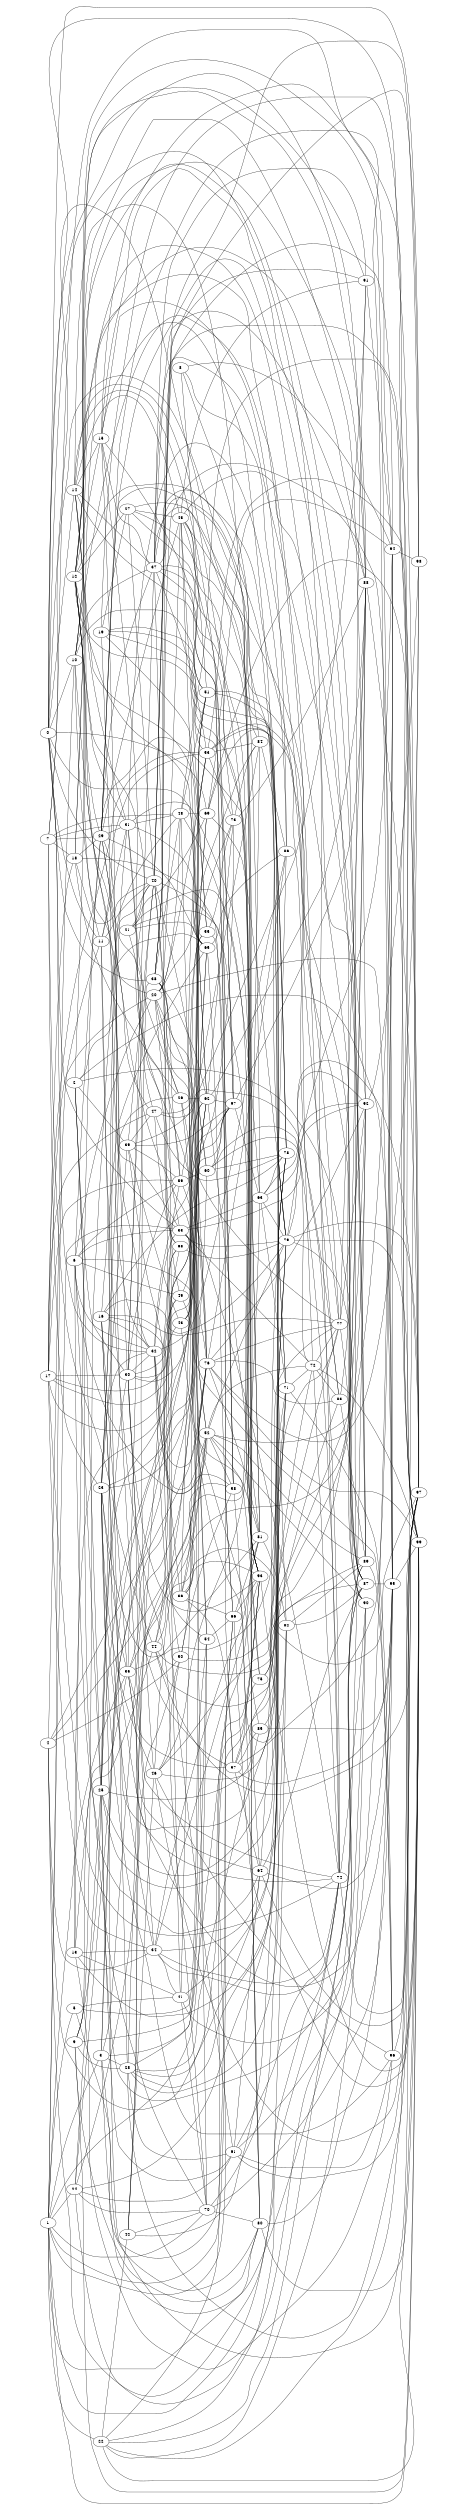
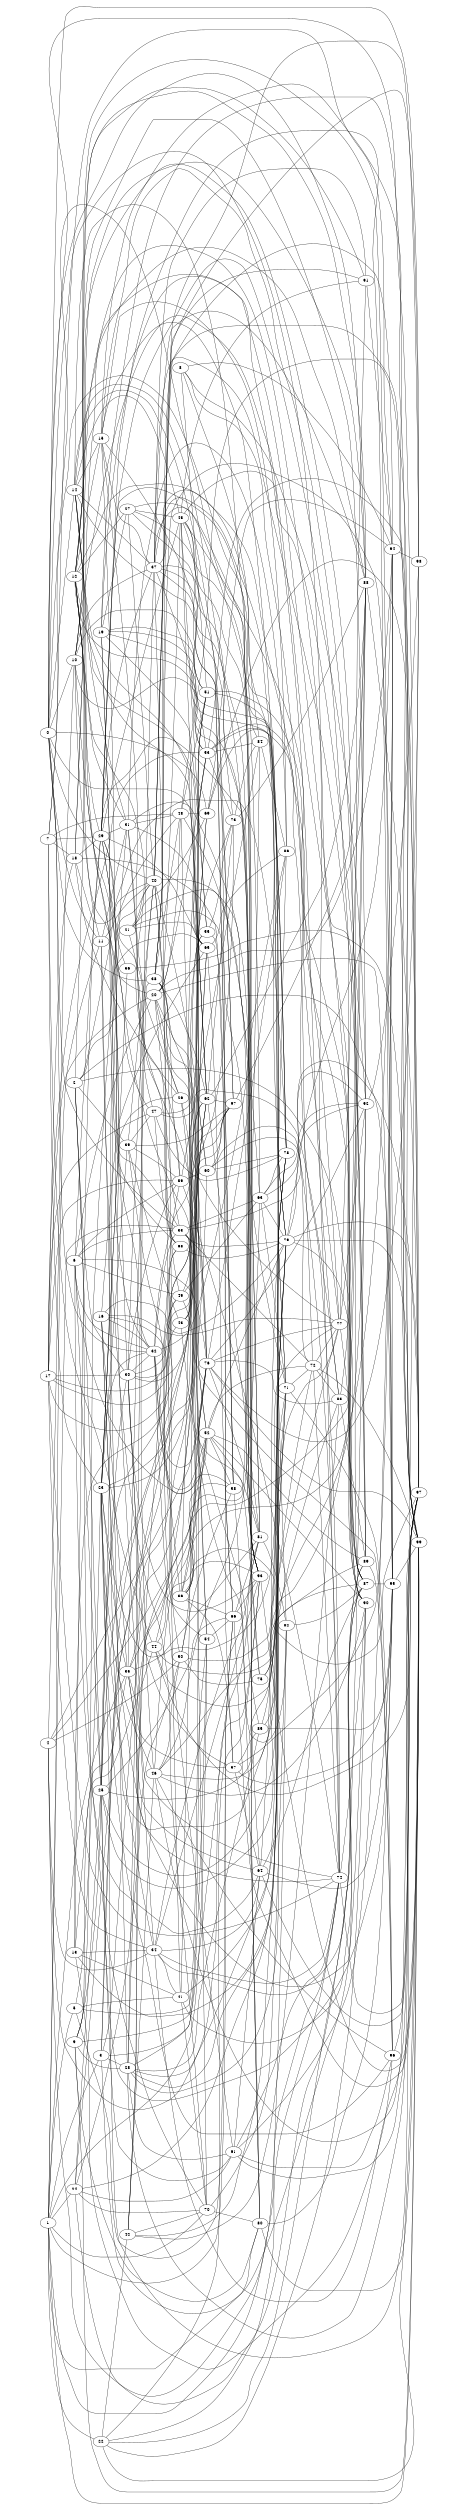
none -> (310, 731)
(316, 764) -> none
(118, 823) -> (147, 689)
(89, 829) -> none
(206, 869) -> (367, 792)
(142, 951) -> (139, 1392)
none -> (128, 969)
(227, 970) -> (256, 1232)
(264, 1032) -> (277, 1485)
(194, 1099) -> (186, 762)
(242, 1132) -> (217, 1251)
(183, 1214) -> (215, 800)
(357, 1288) -> (337, 713)
(411, 1394) -> (405, 1876)
(167, 1447) -> (110, 950)
(322, 1482) -> (346, 1409)
(328, 1592) -> none
none -> (180, 1682)
(245, 1731) -> (214, 1684)
none -> (93, 1749)
none -> (297, 1759)
none -> (299, 1867)
(384, 1893) -> none
(221, 1955) -> none
(137, 2265) -> none
